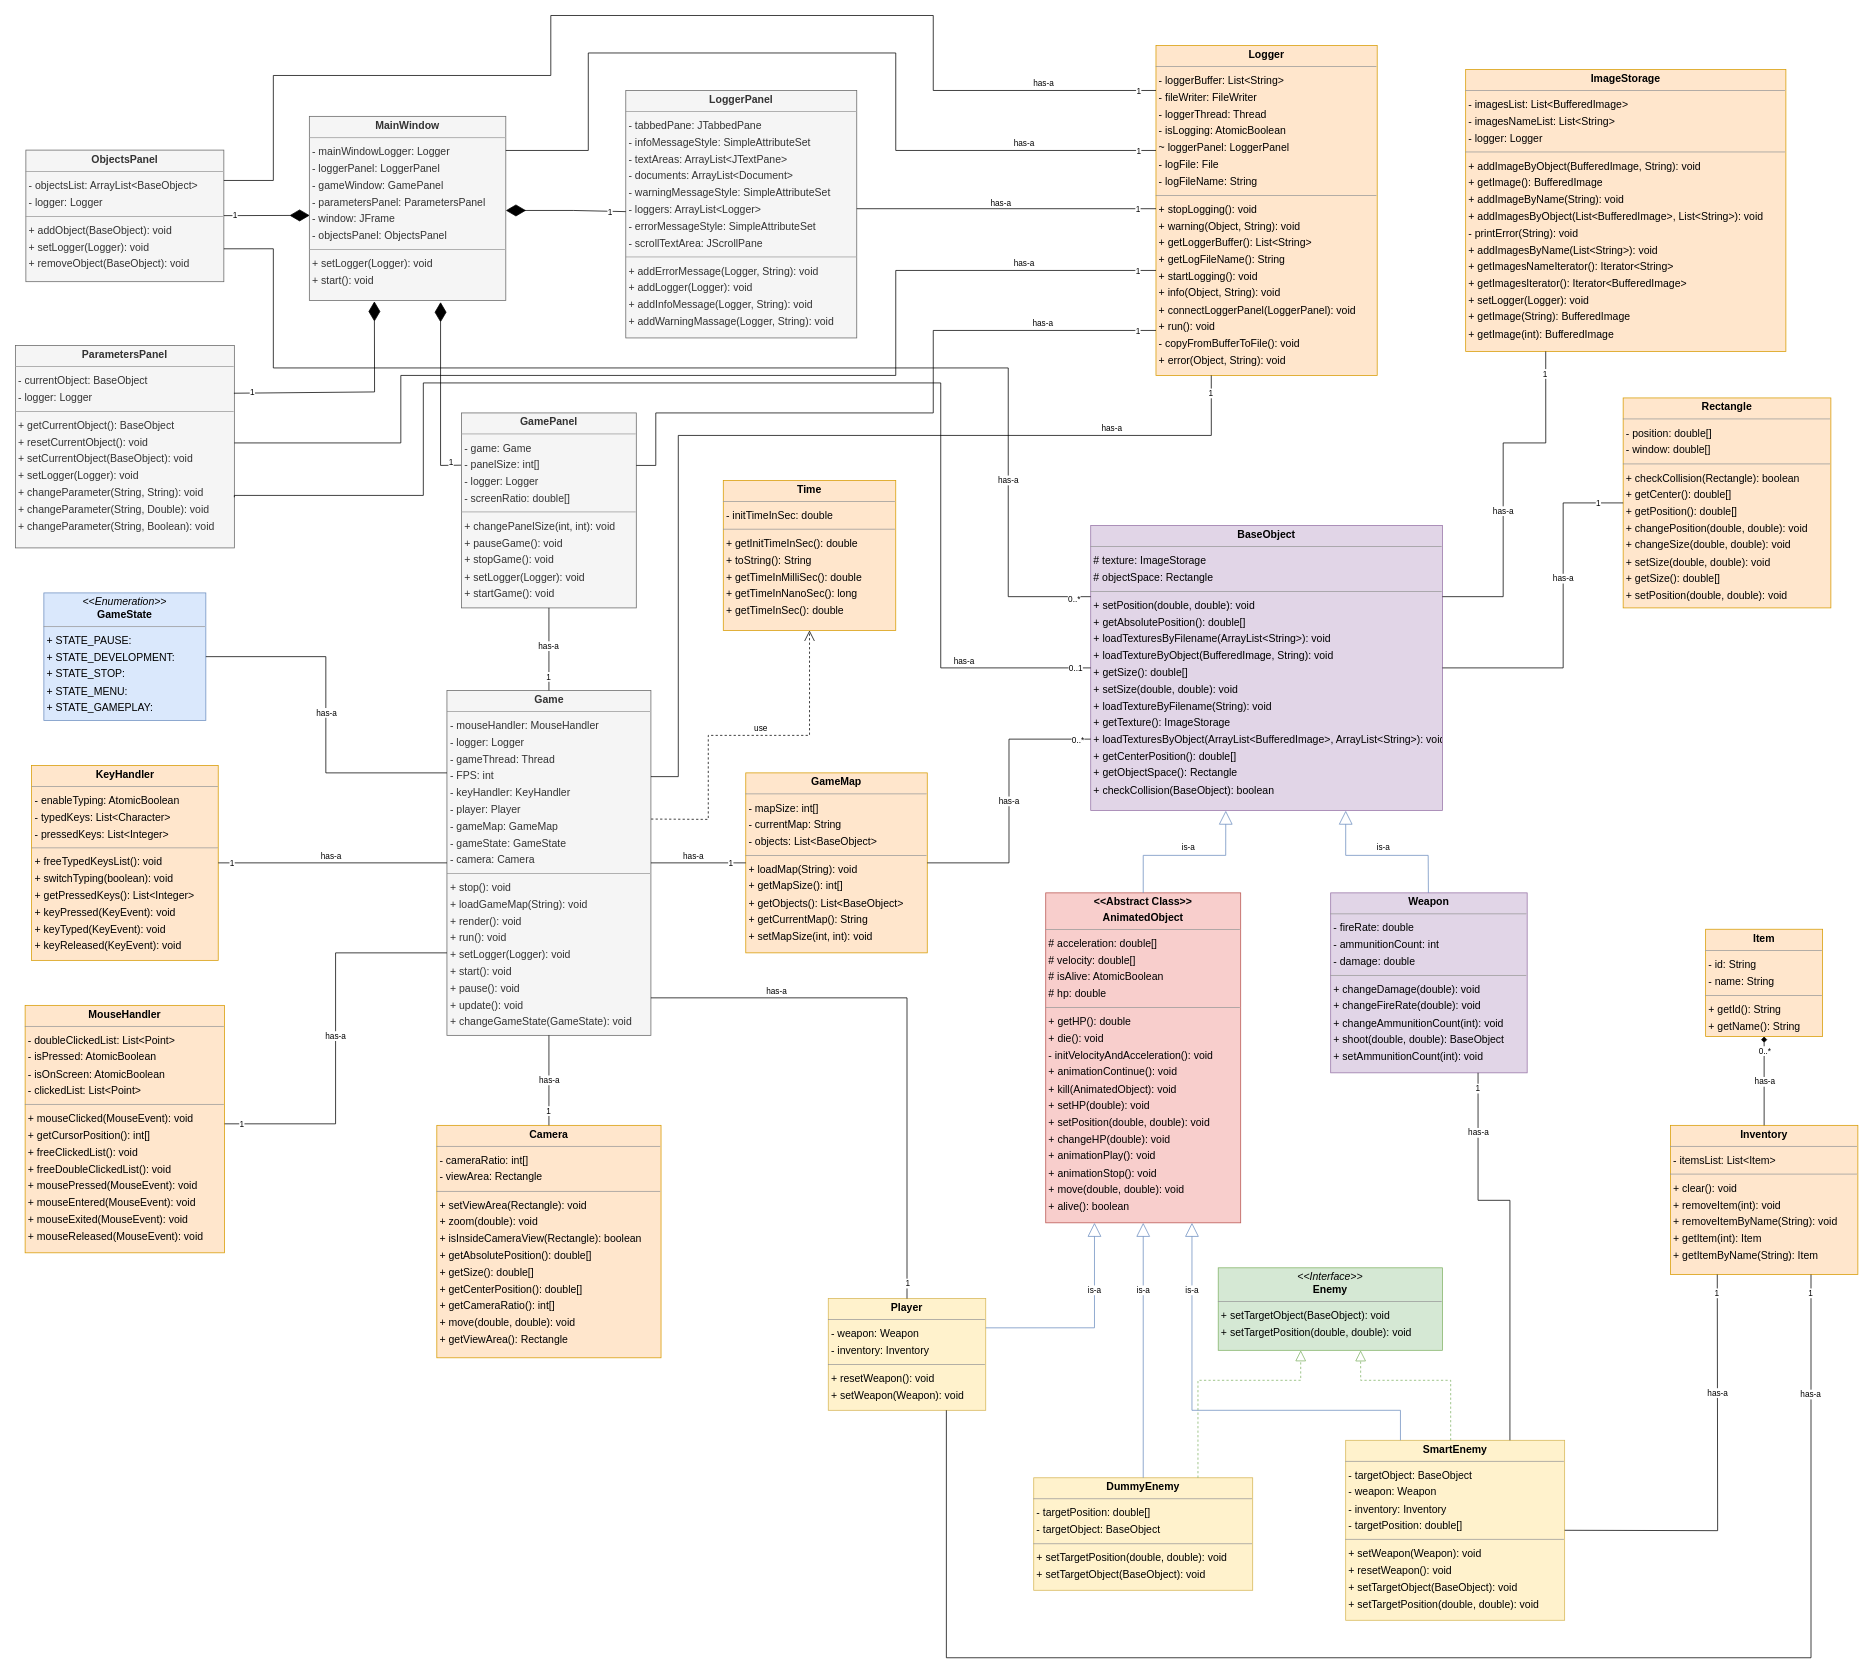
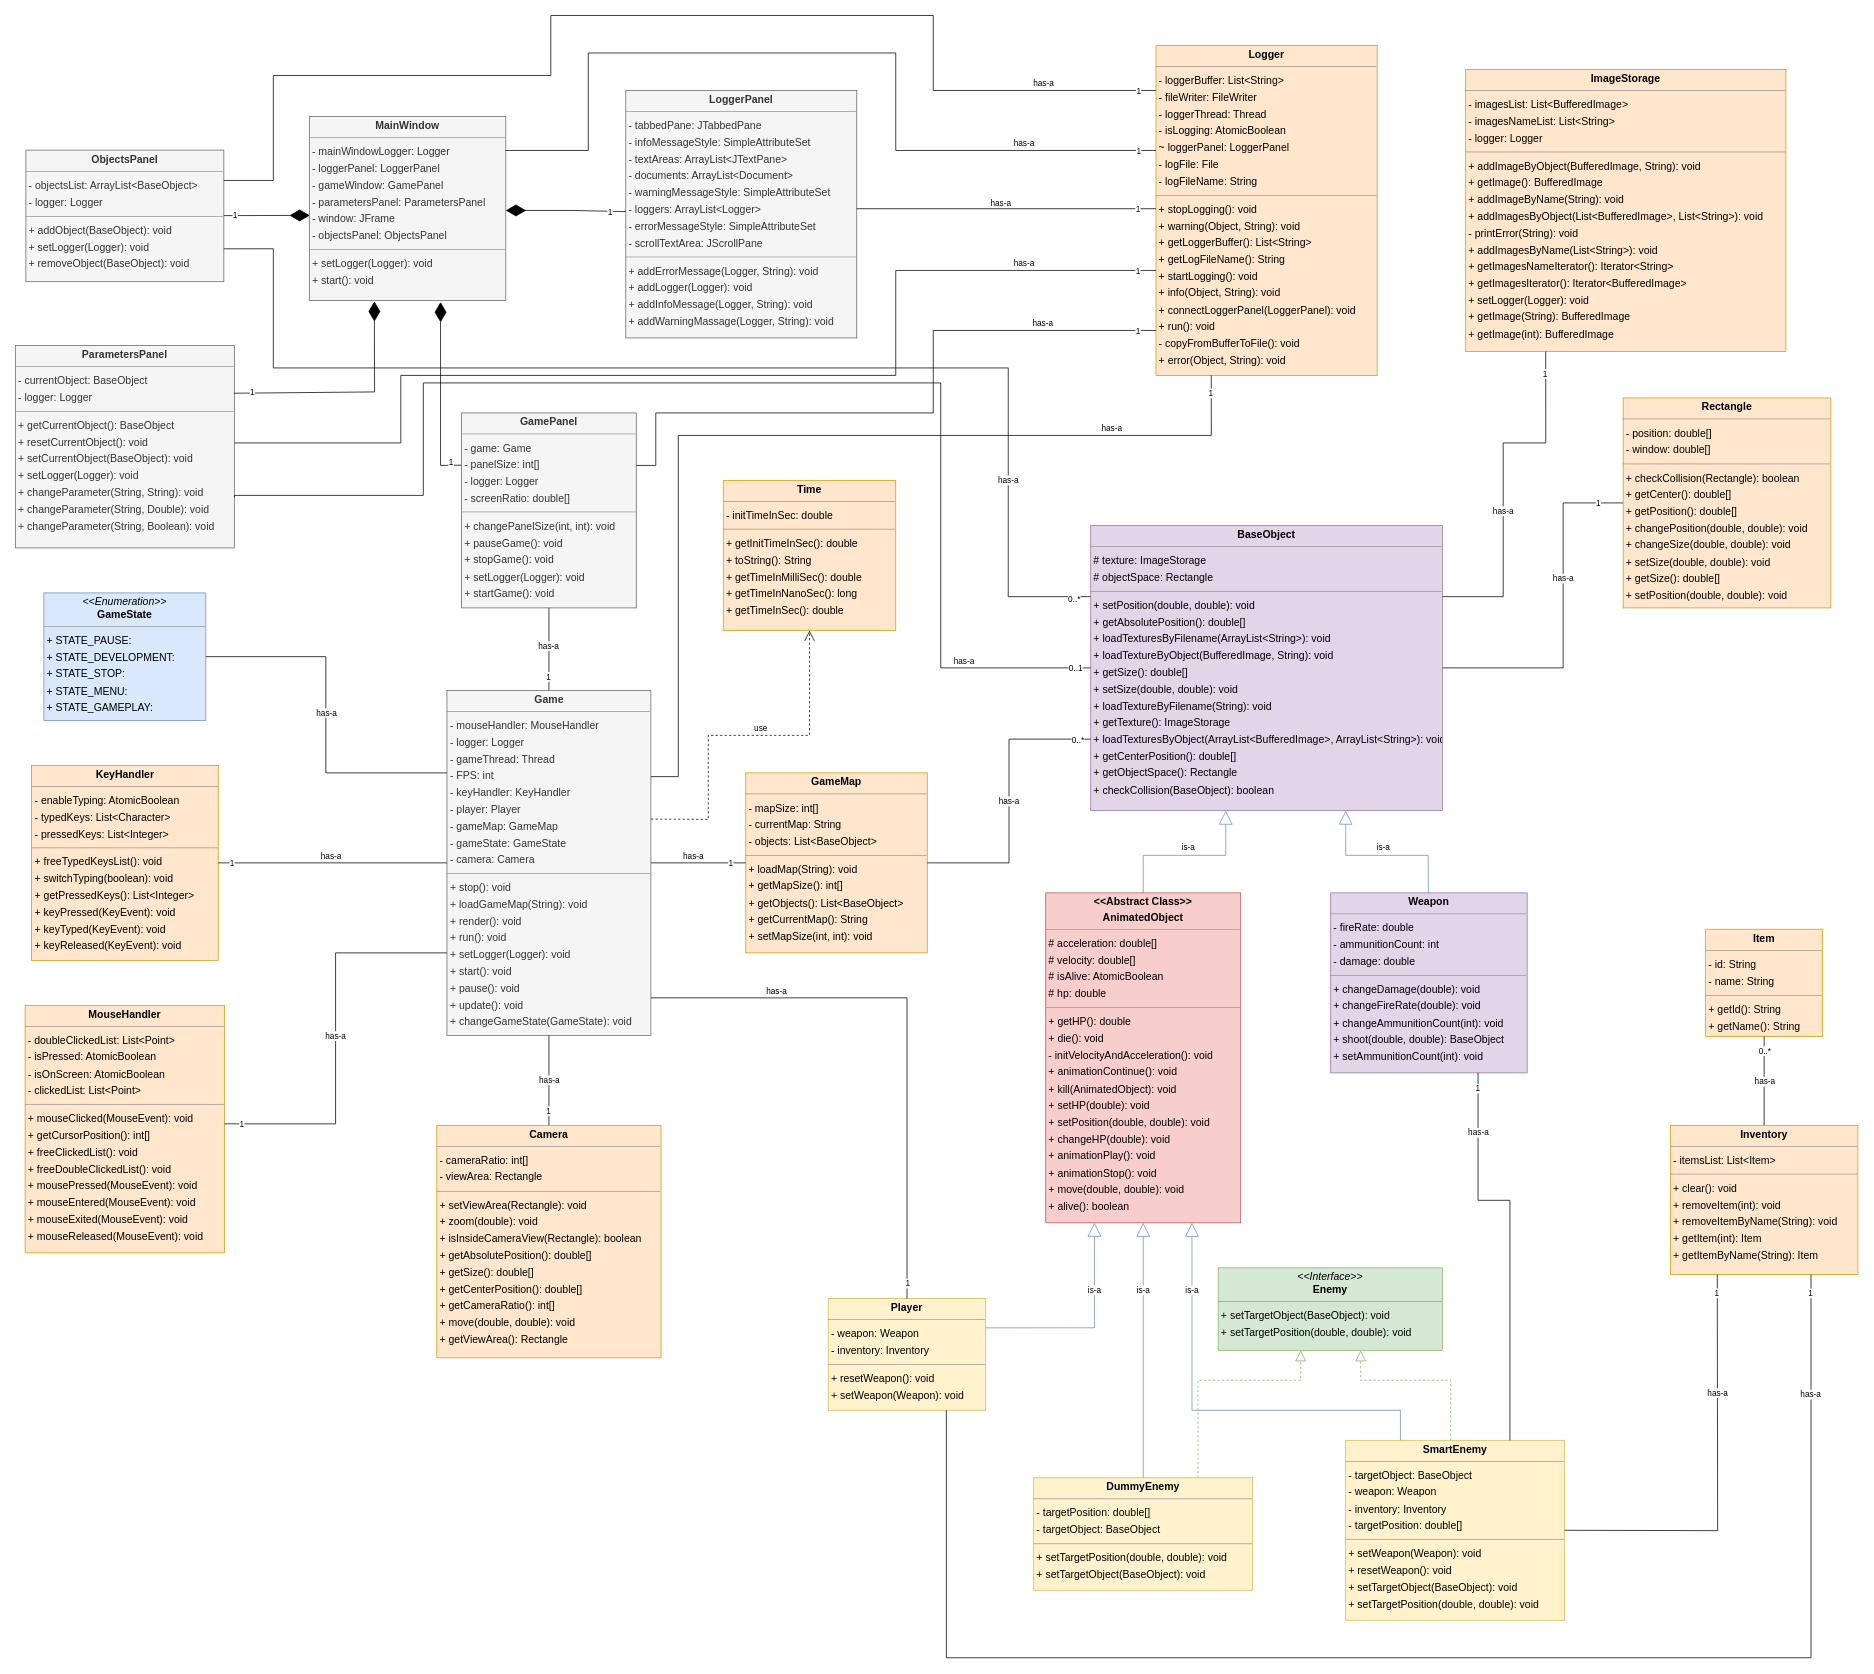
(1764, 1043) -> (1764, 1040)
